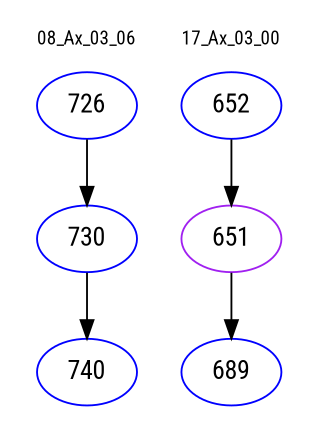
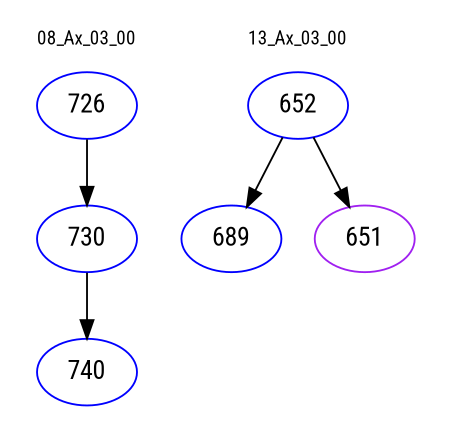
(87, 40) -> (87, 40)
(231, 40) -> (298, 40)
(231, 296) -> (269, 164)
